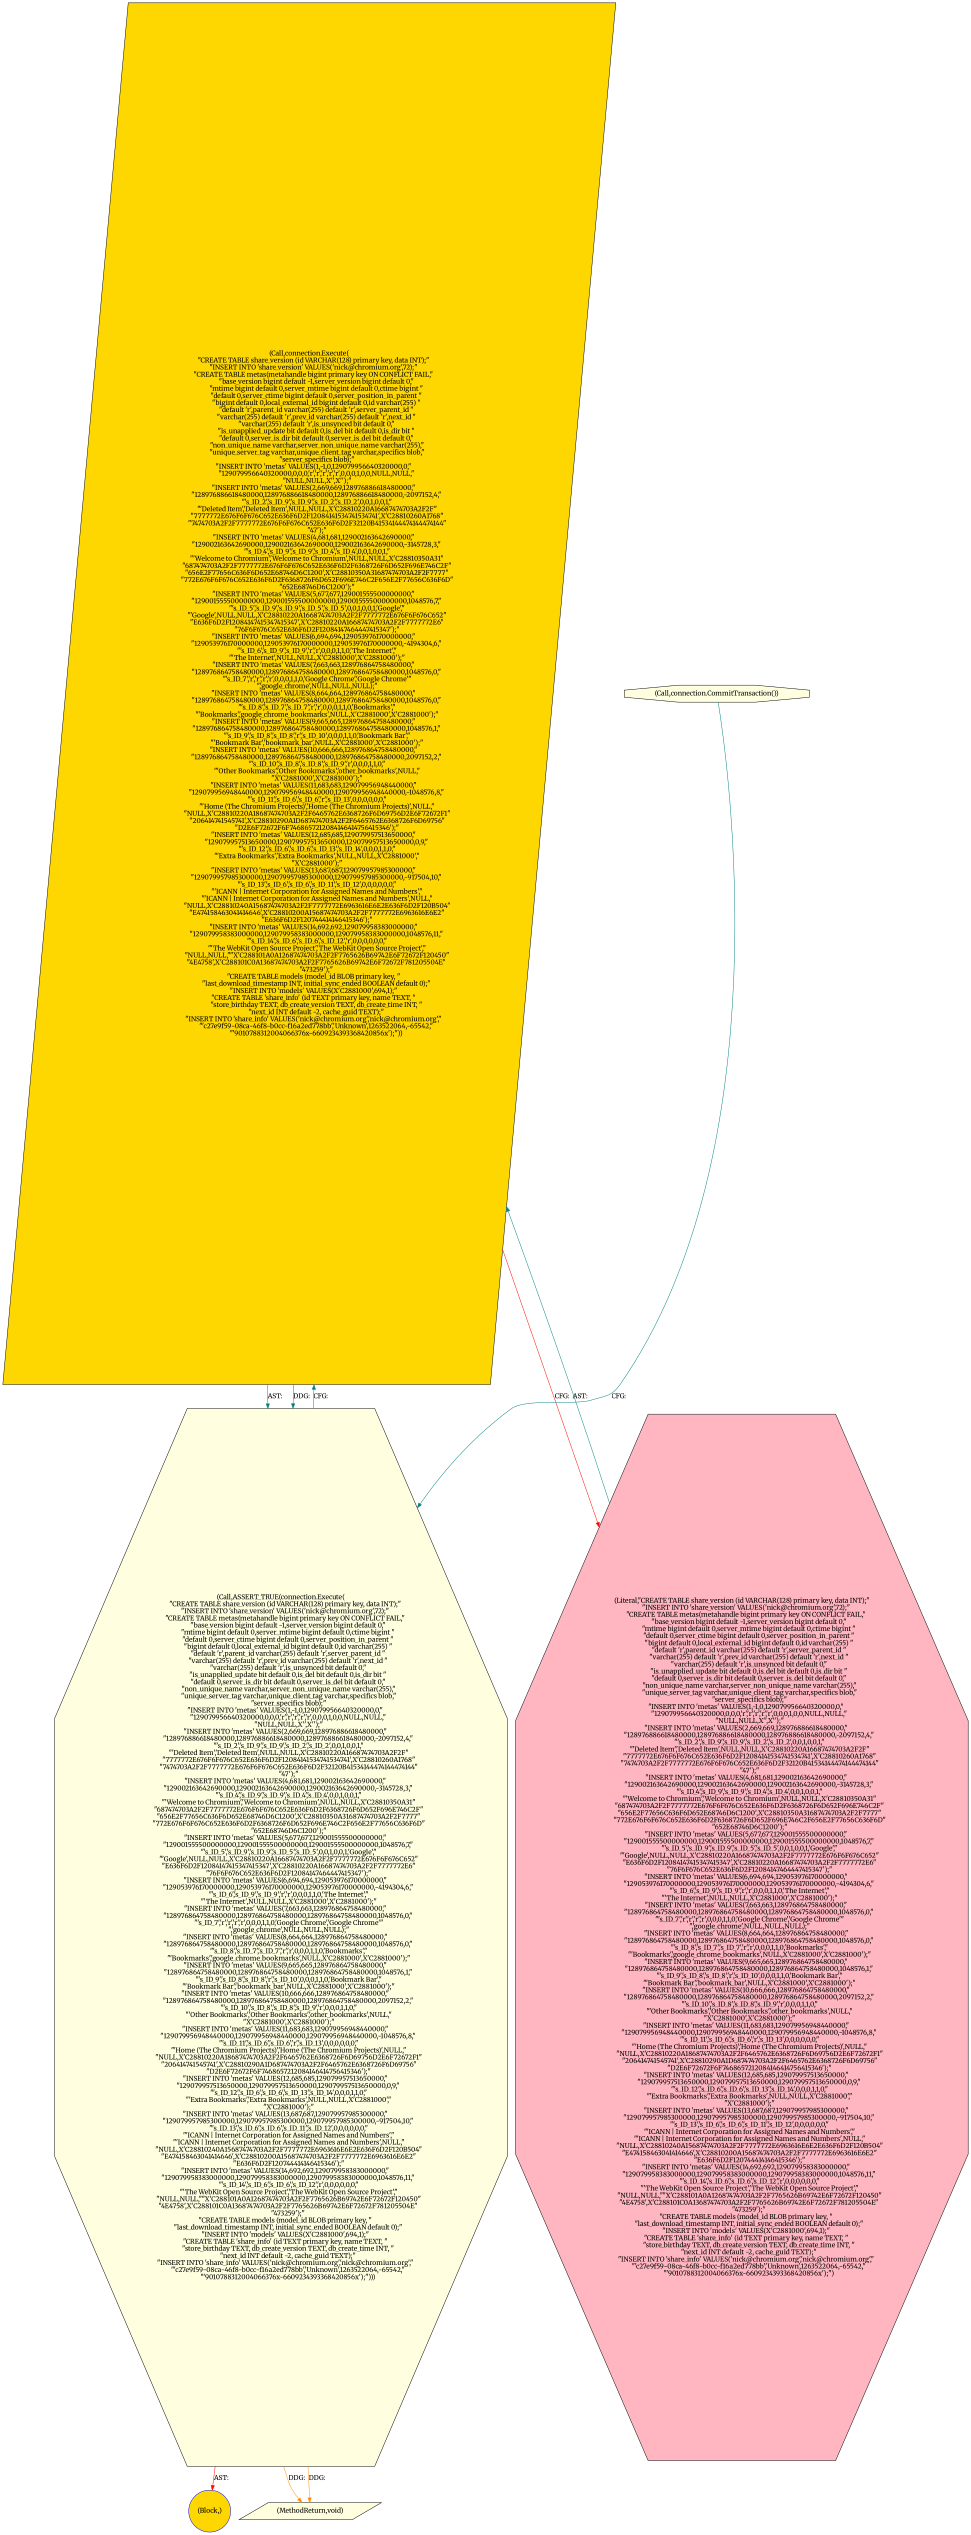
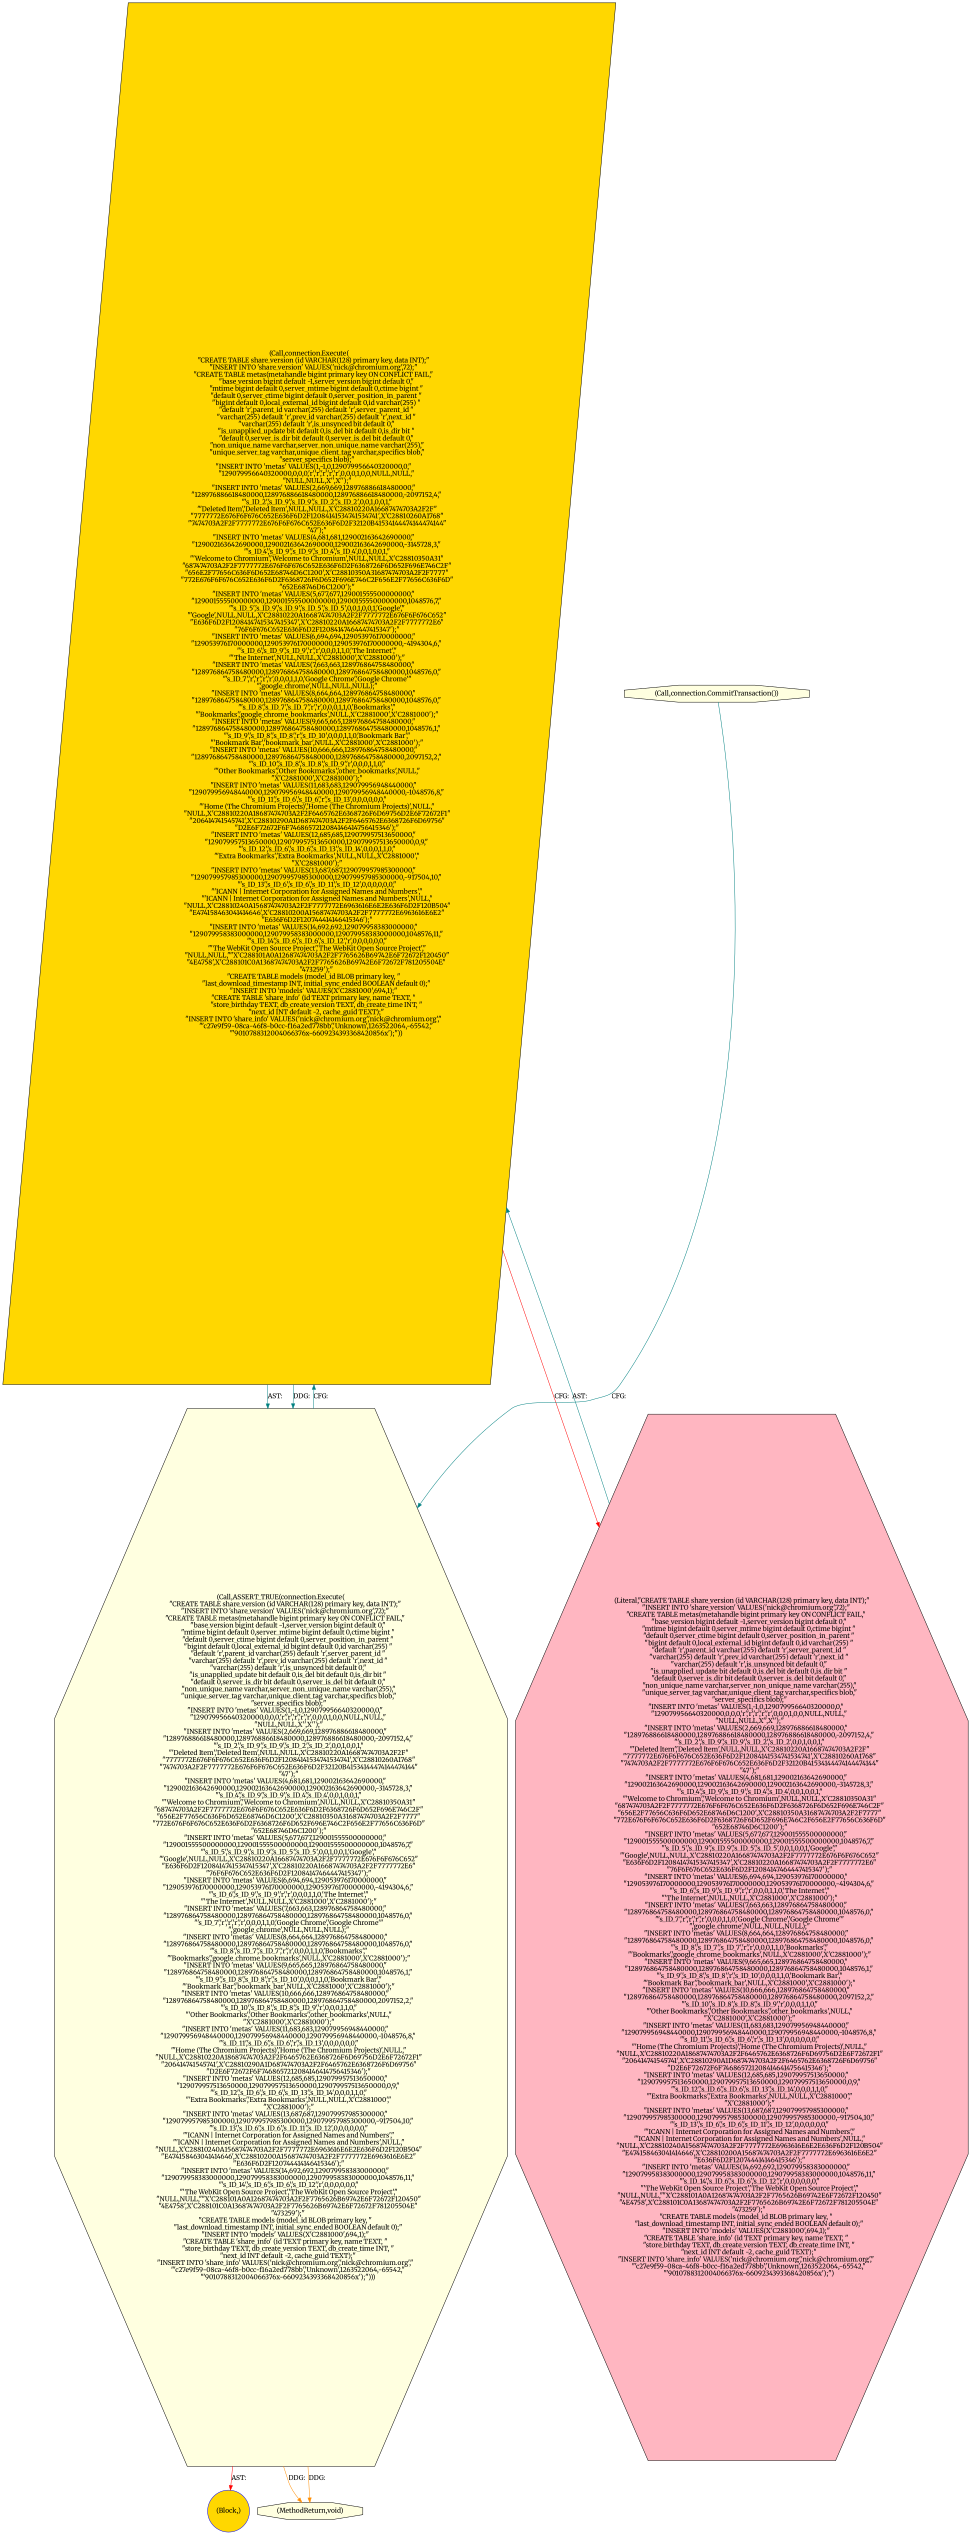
(310, 2511) -> (310, 2511)
